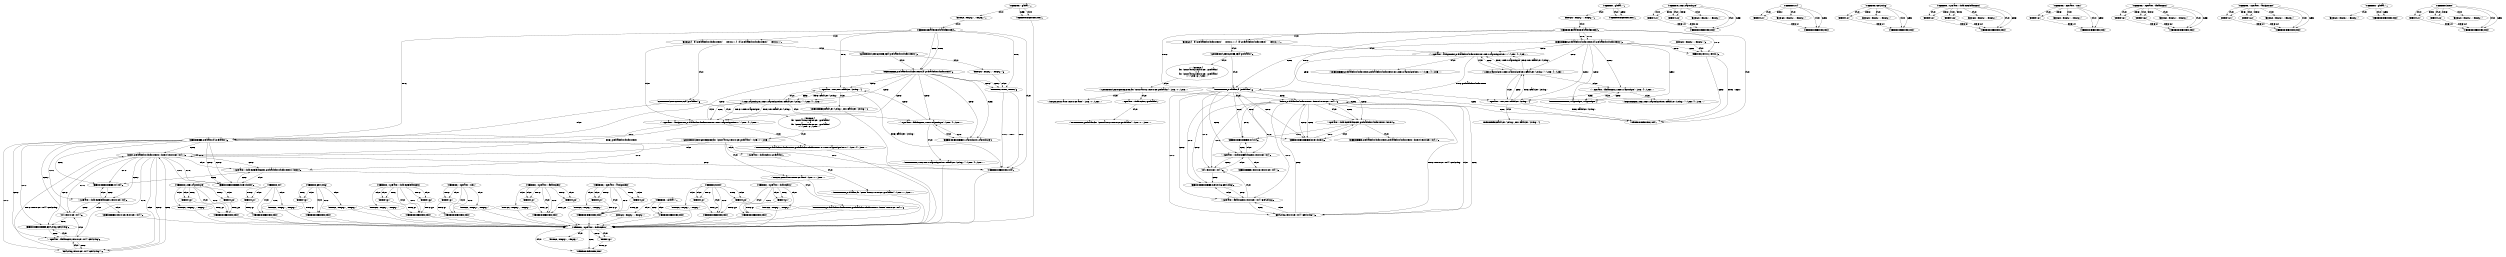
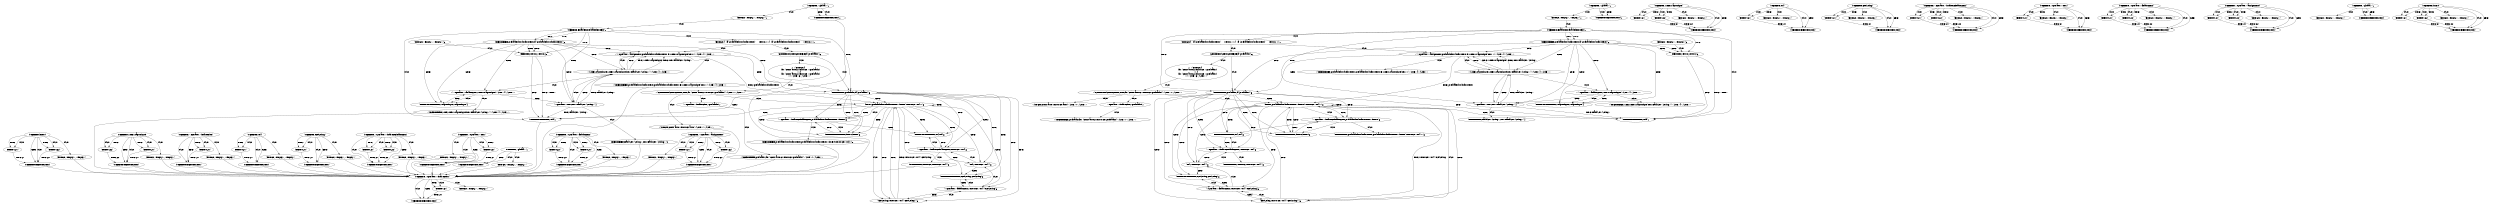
(888, 54) -> none
